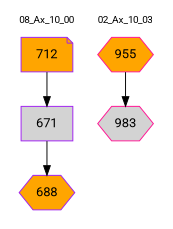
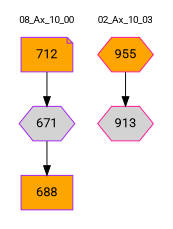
(47, 124) -> (47, 124)
(126, 124) -> (126, 124)
(47, 193) -> (47, 193)
